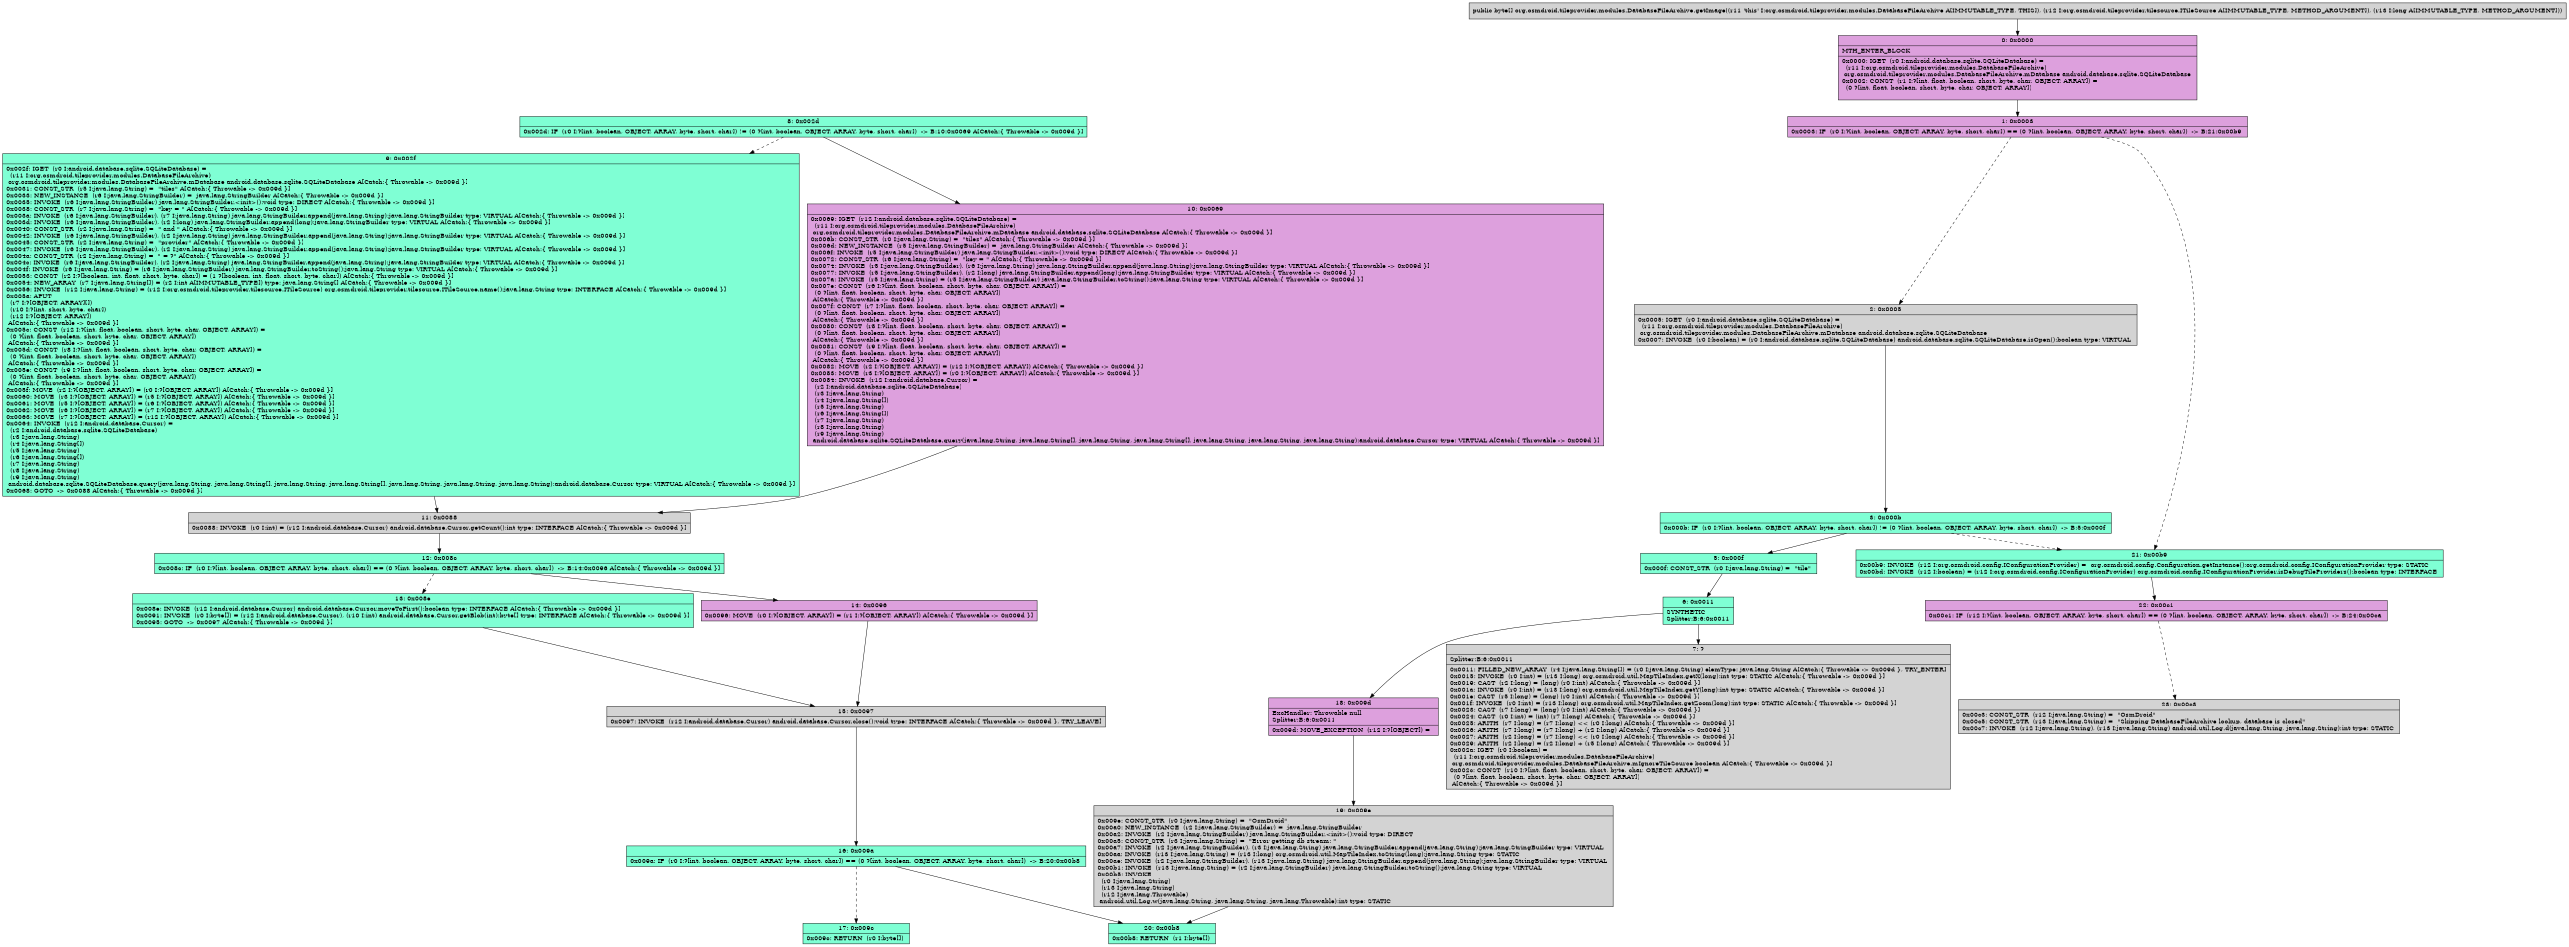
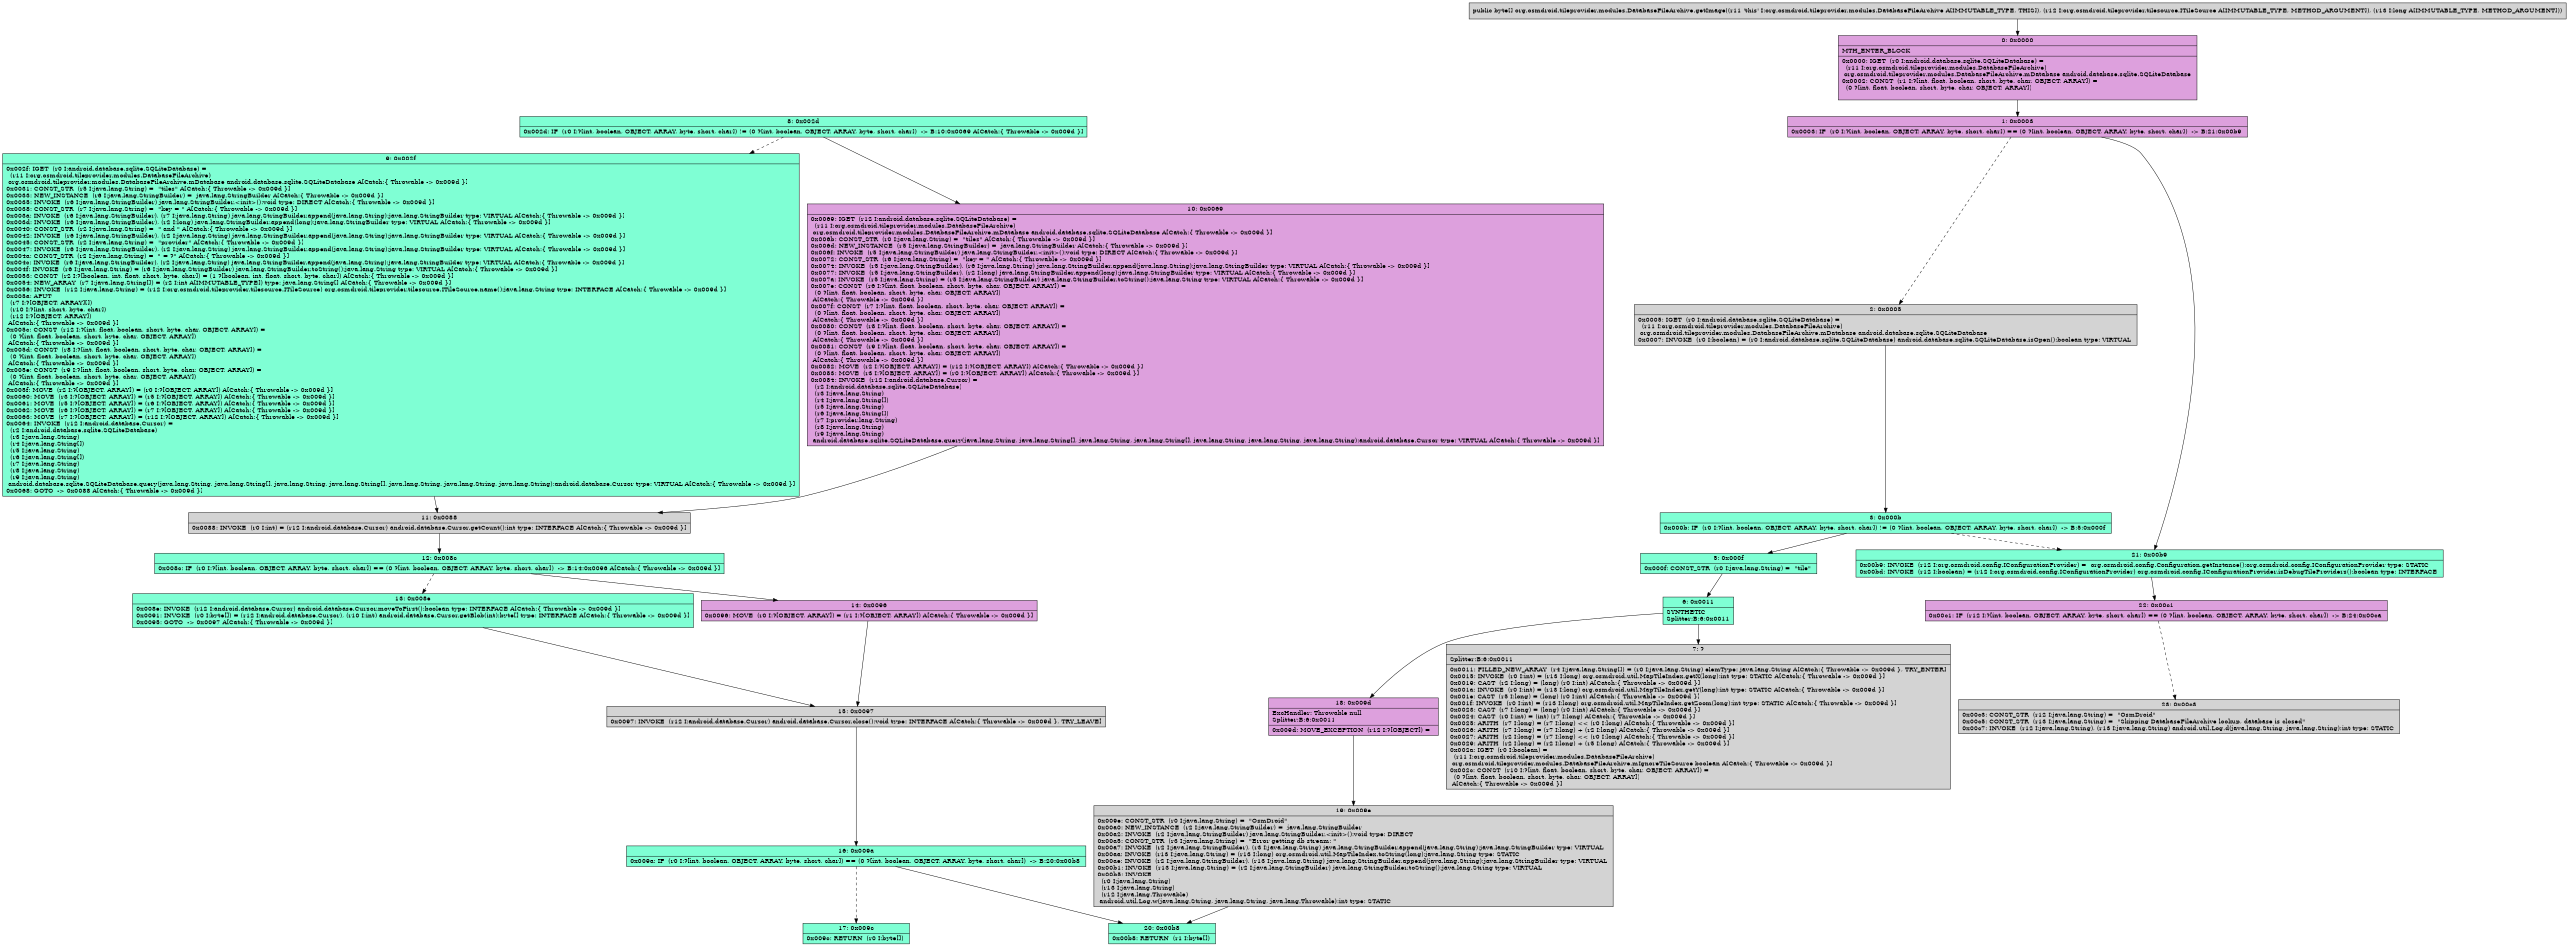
(2194, 324) -> (2194, 324)
(847, 420) -> (854, 420)
